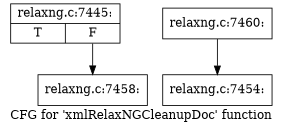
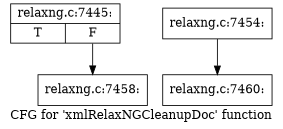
(217, 52) -> (217, 52)
